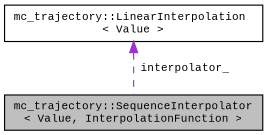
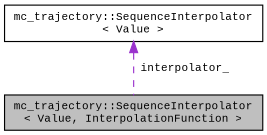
(134, 23) -> (134, 23)
